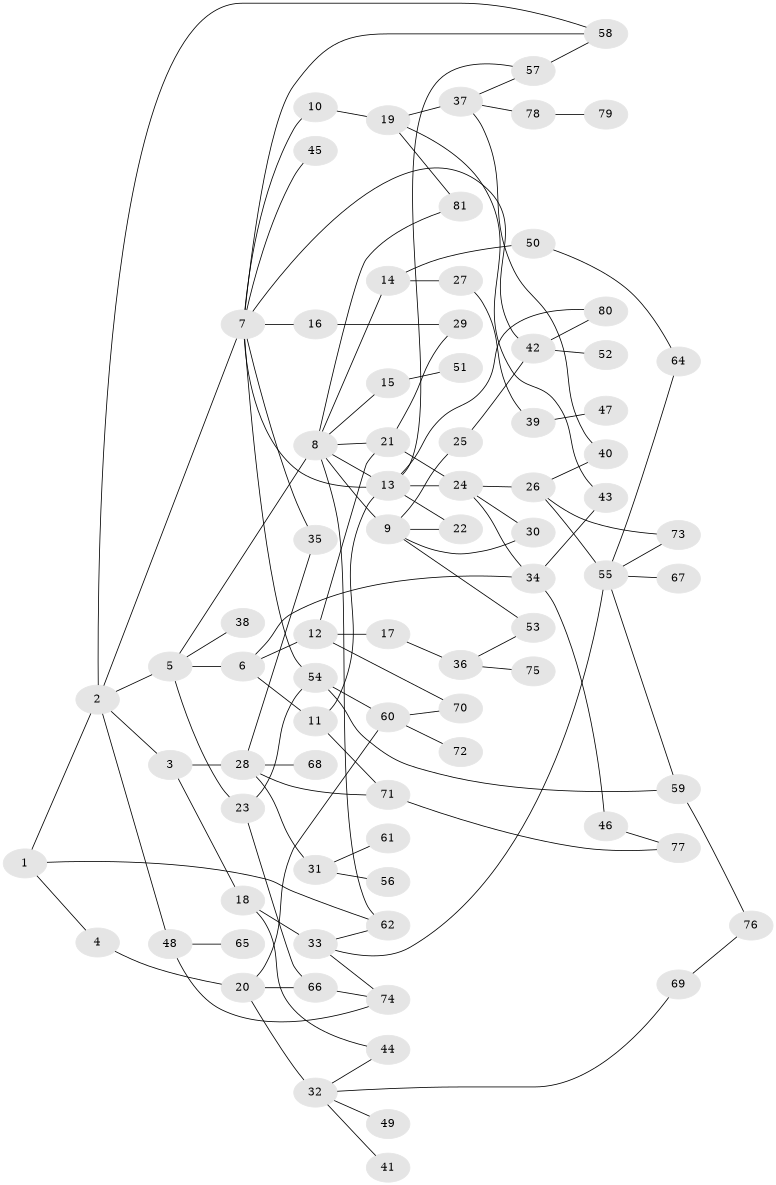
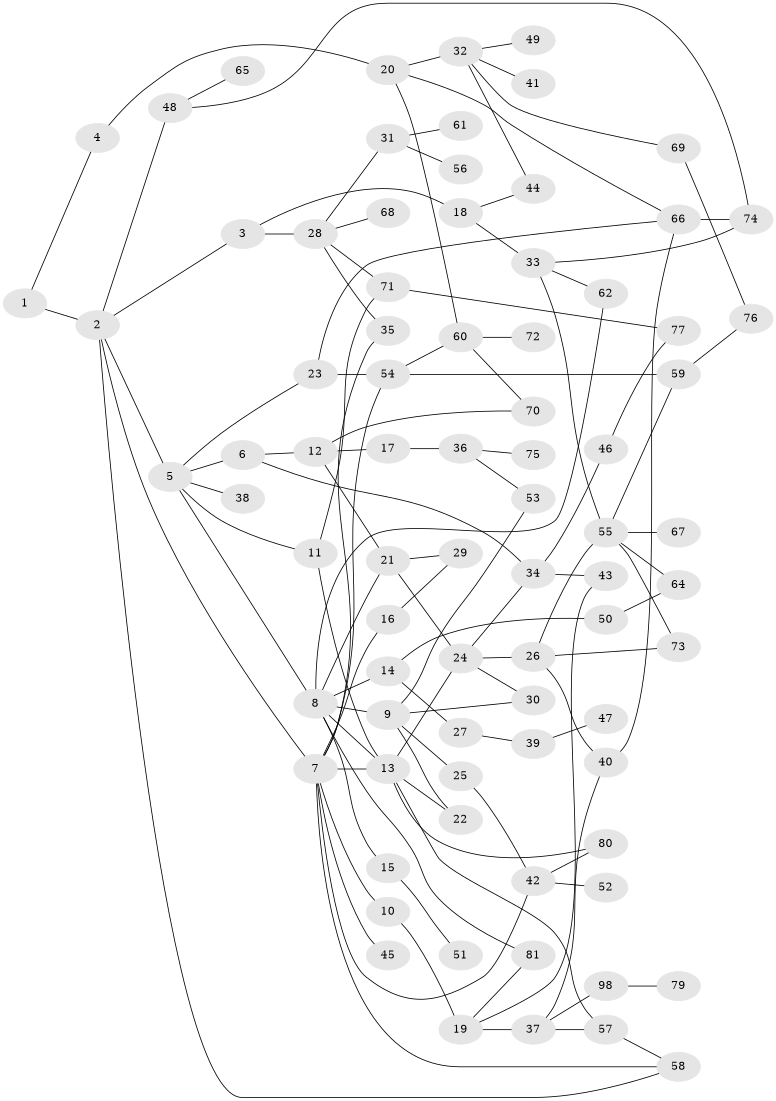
(533, 115) -> (606, 986)
none -> (652, 494)
(279, 694) -> (234, 527)
(212, 869) -> none
